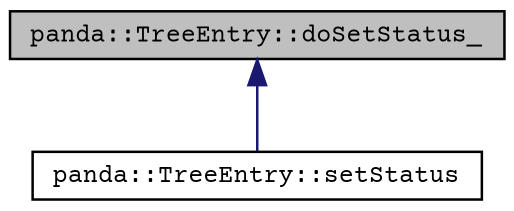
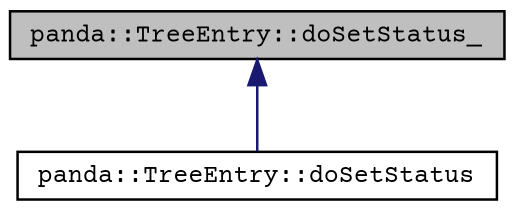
(257, 176) -> (257, 176)
